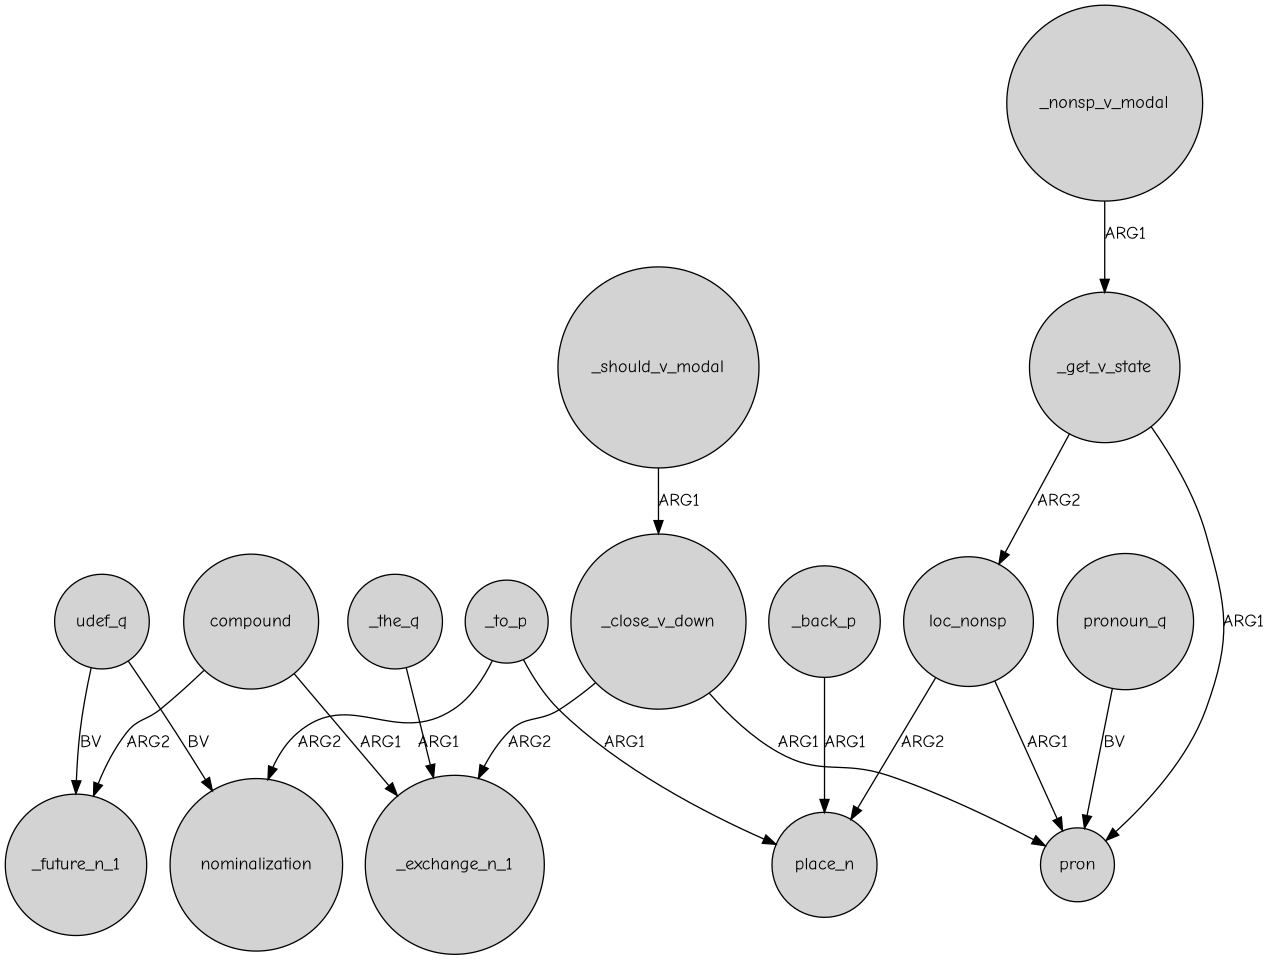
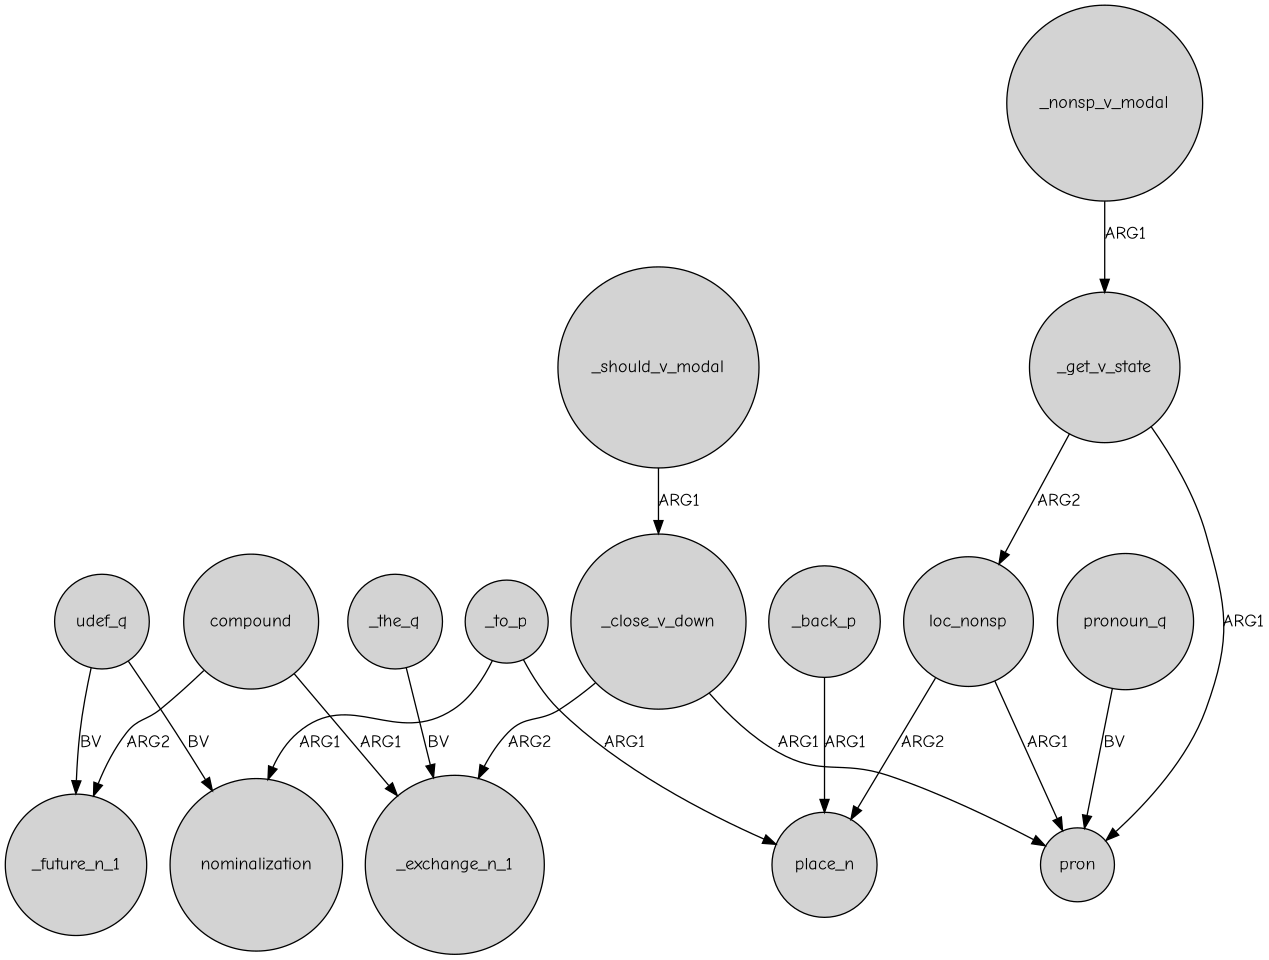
(320, 742) -> (320, 742)
(439, 742) -> (439, 742)
